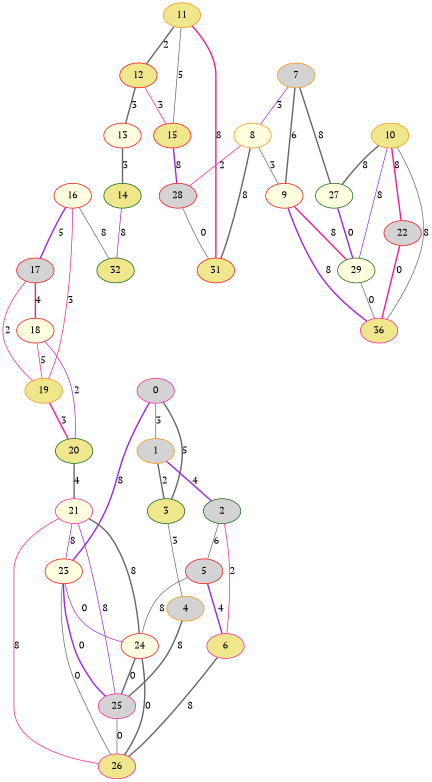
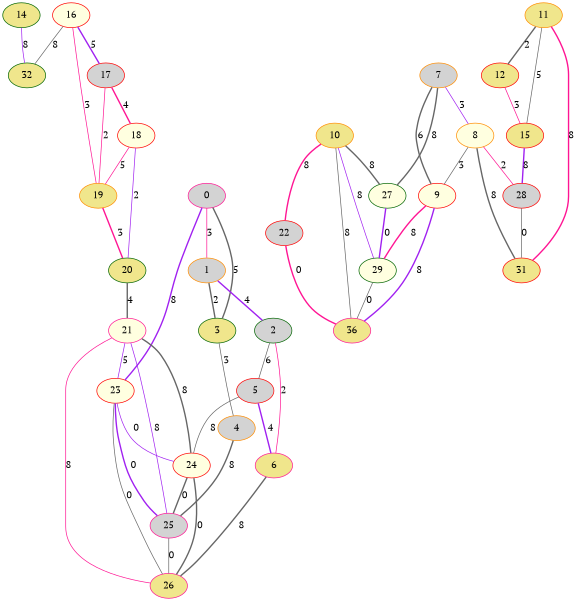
(123, 136) -> none
(156, 421) -> (207, 233)
(73, 541) -> (125, 361)
